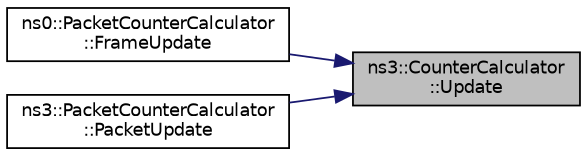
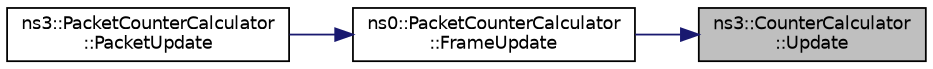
(312, 100) -> (312, 35)
